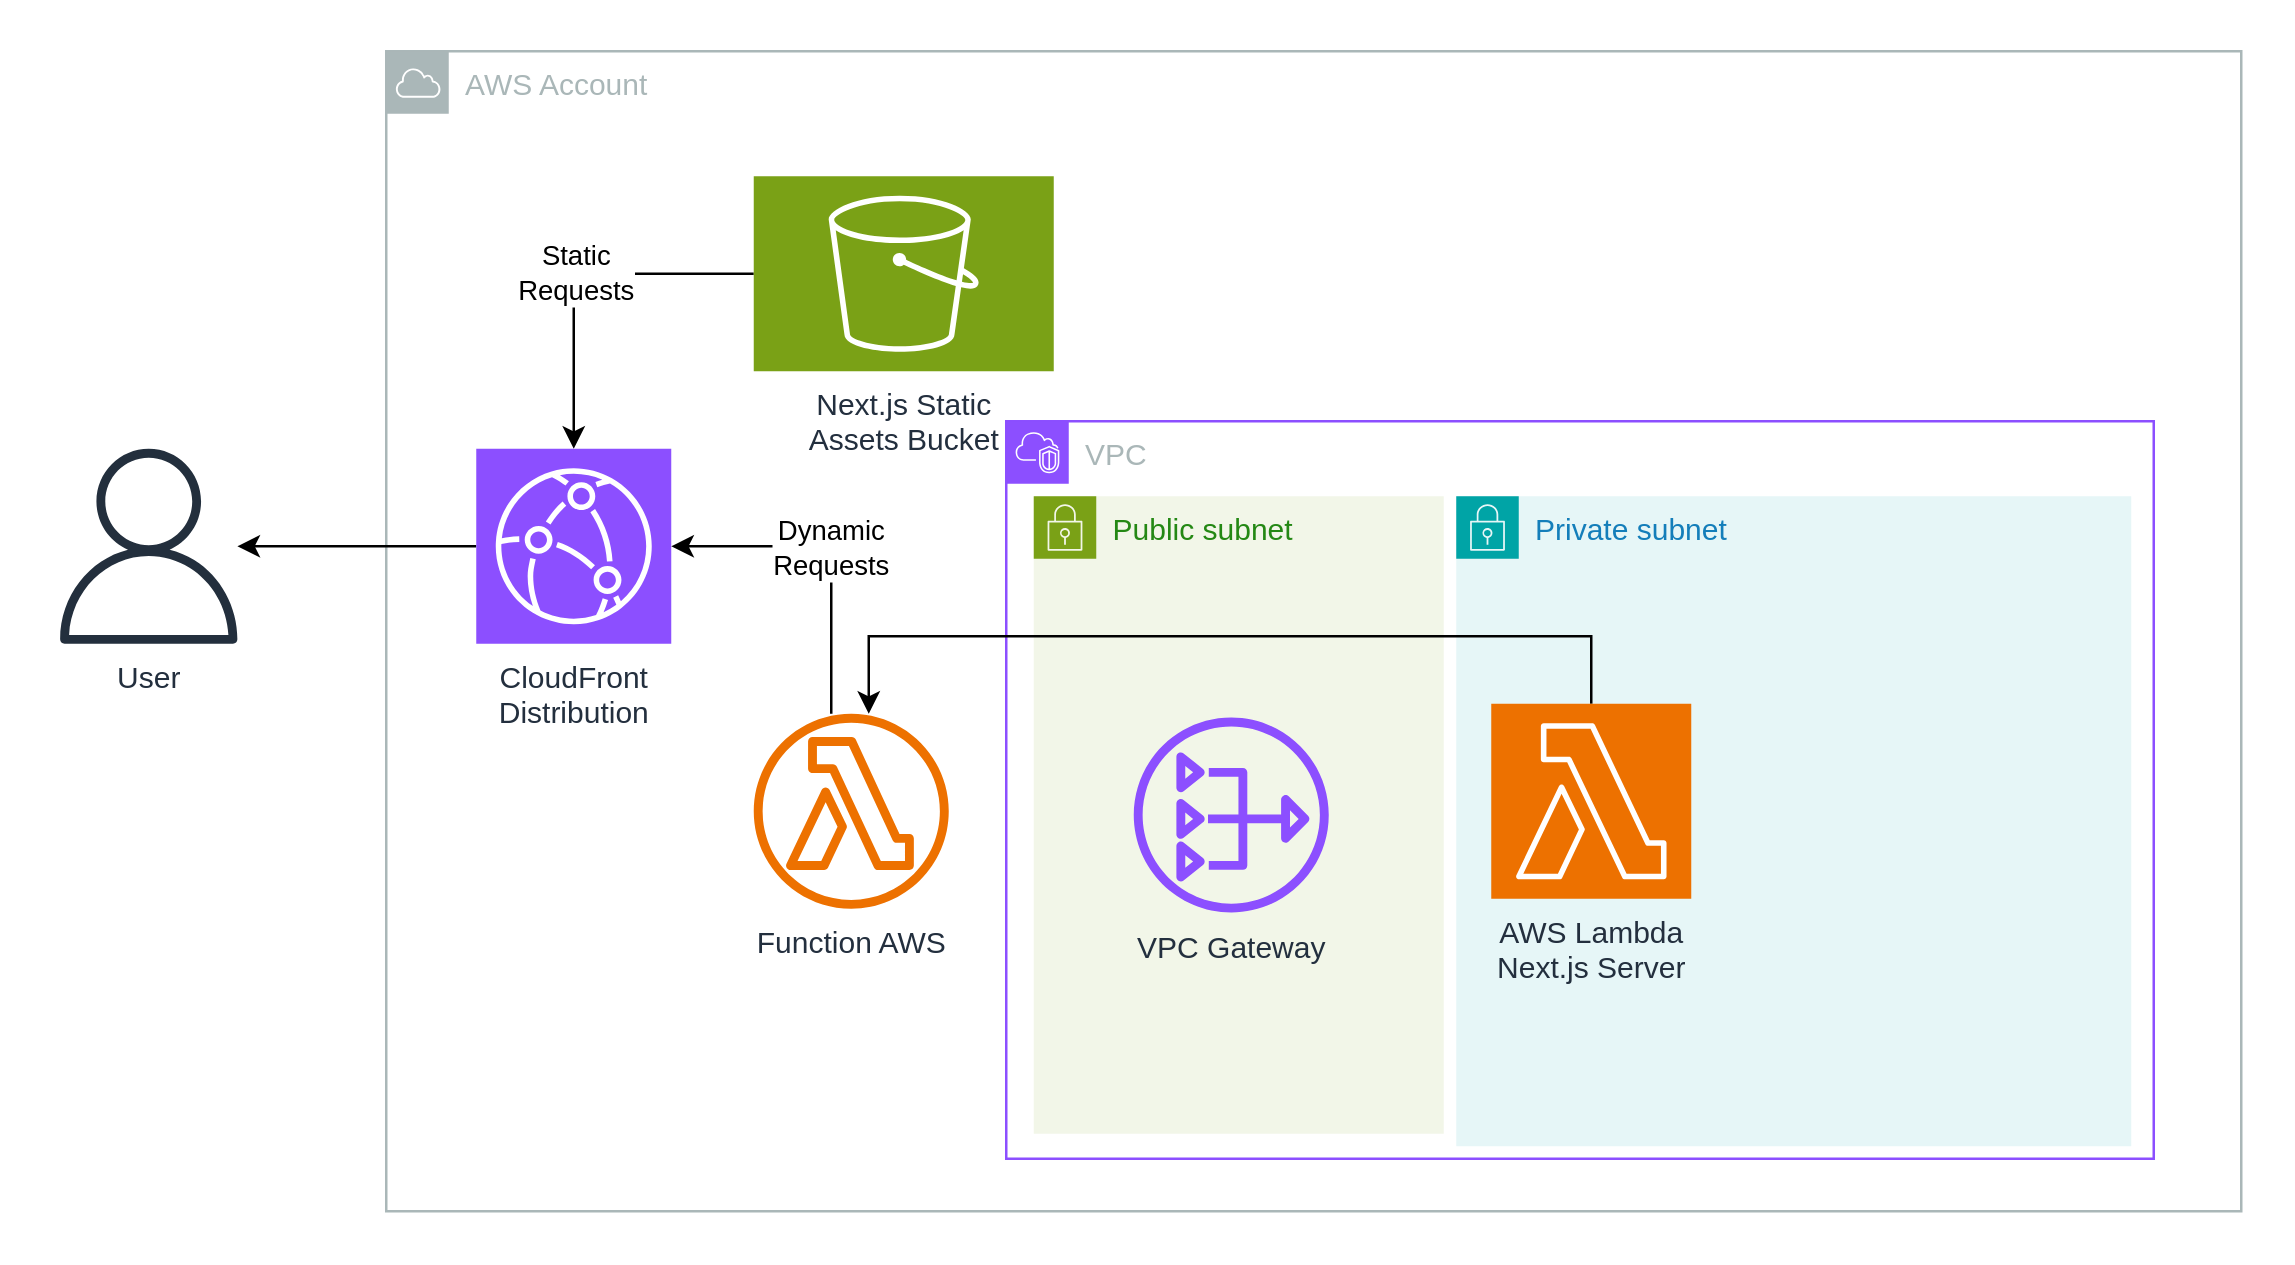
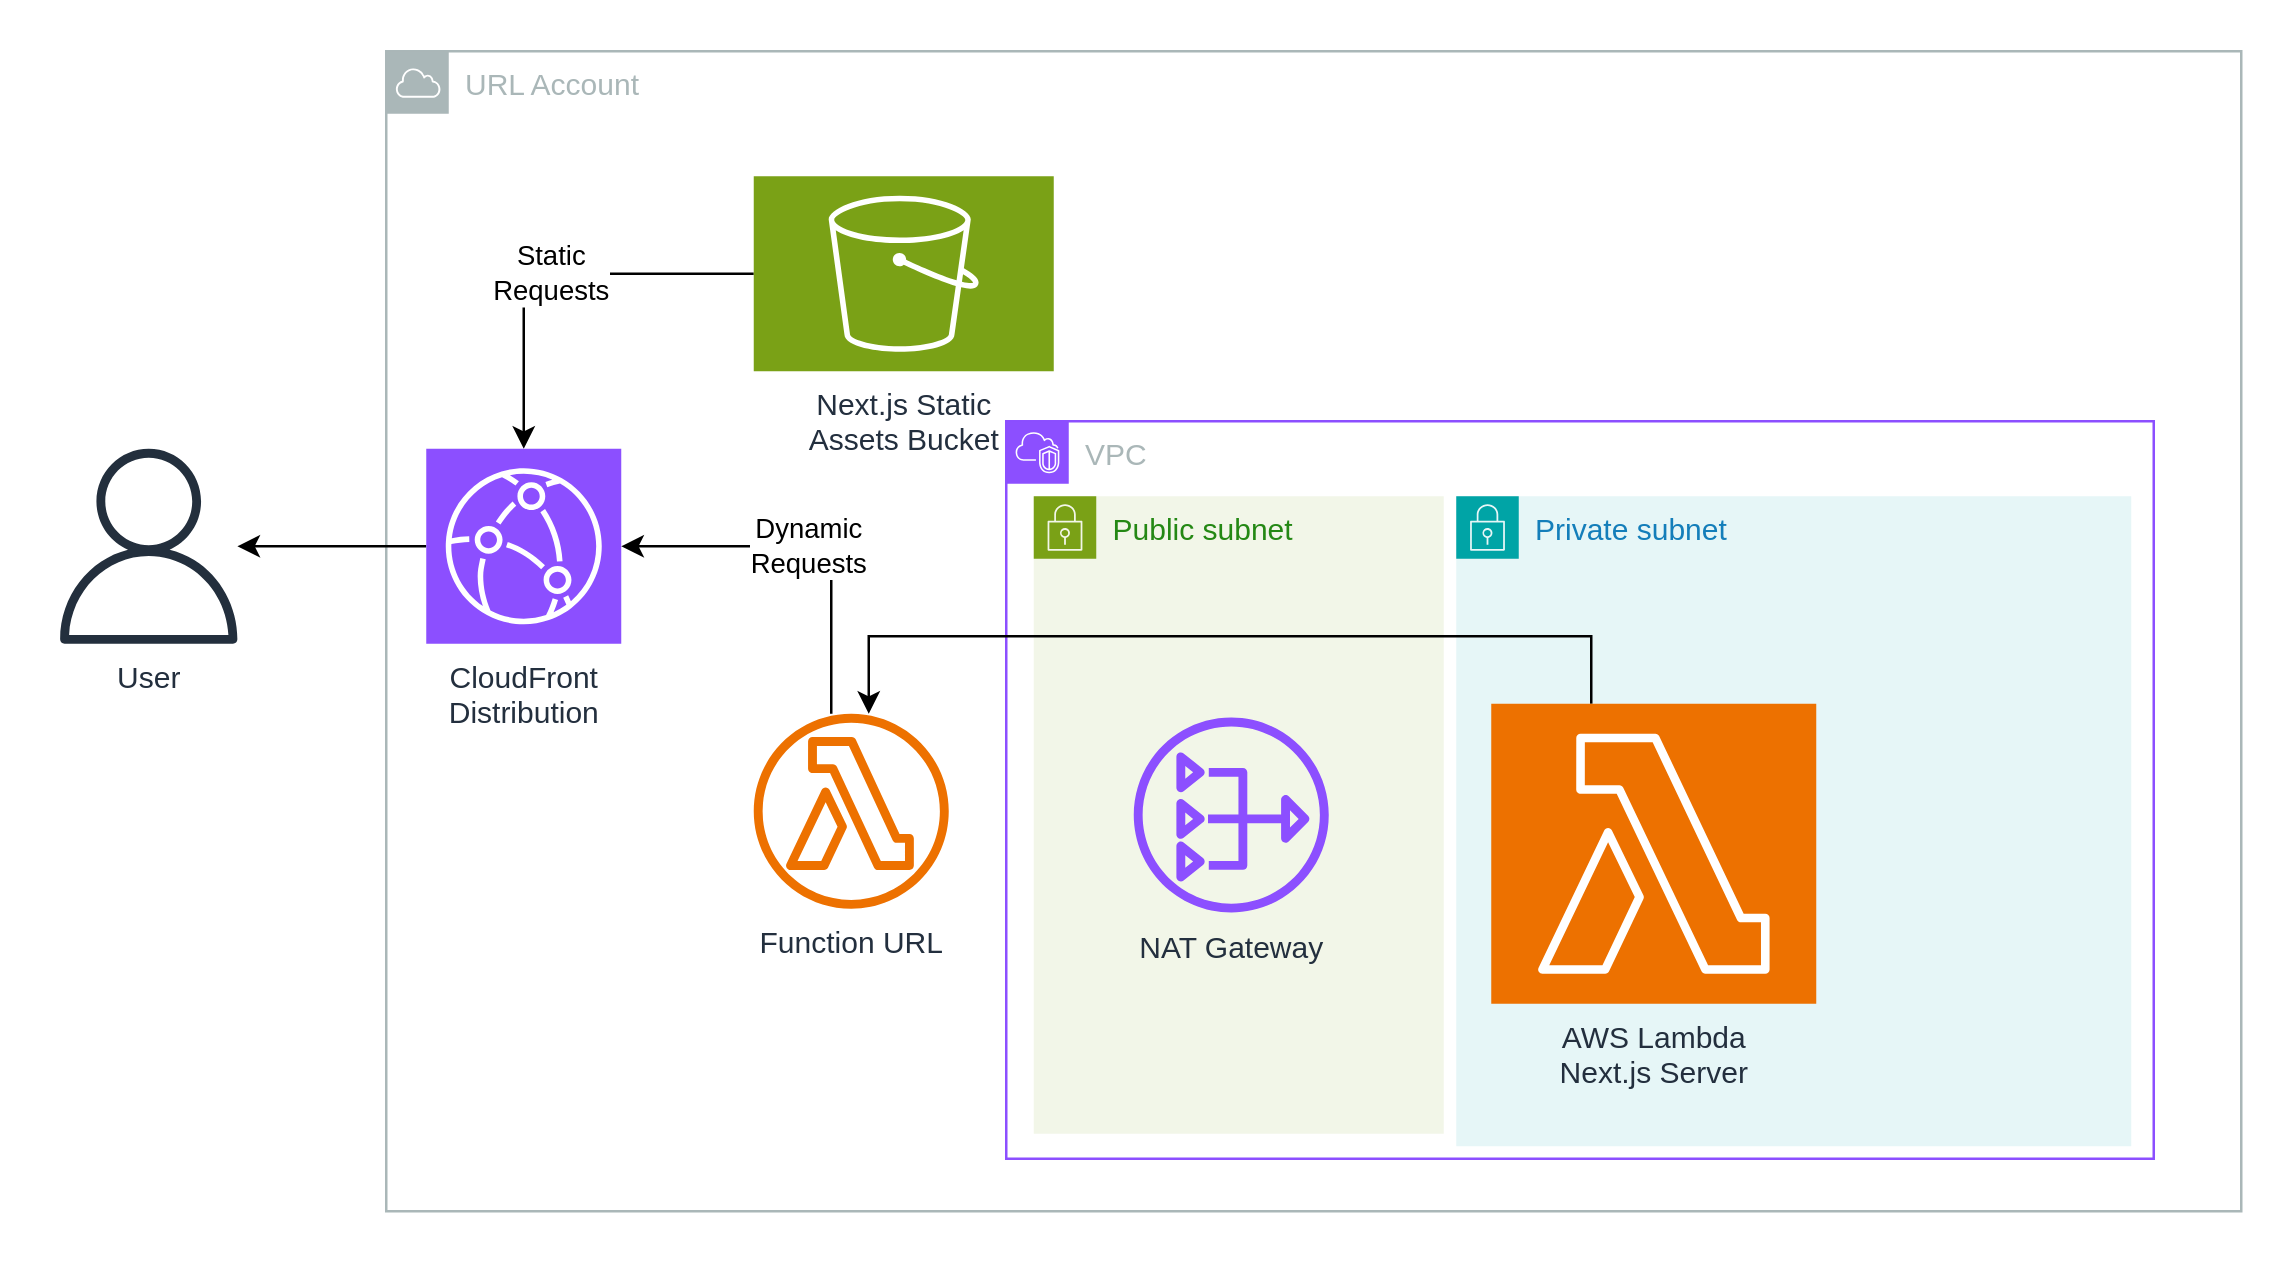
(555, 87) -> (555, 87)
(574, 546) -> (524, 546)
(1591, 801) -> (1654, 854)
(853, 944) -> (853, 944)
(1233, 949) -> (1233, 949)
